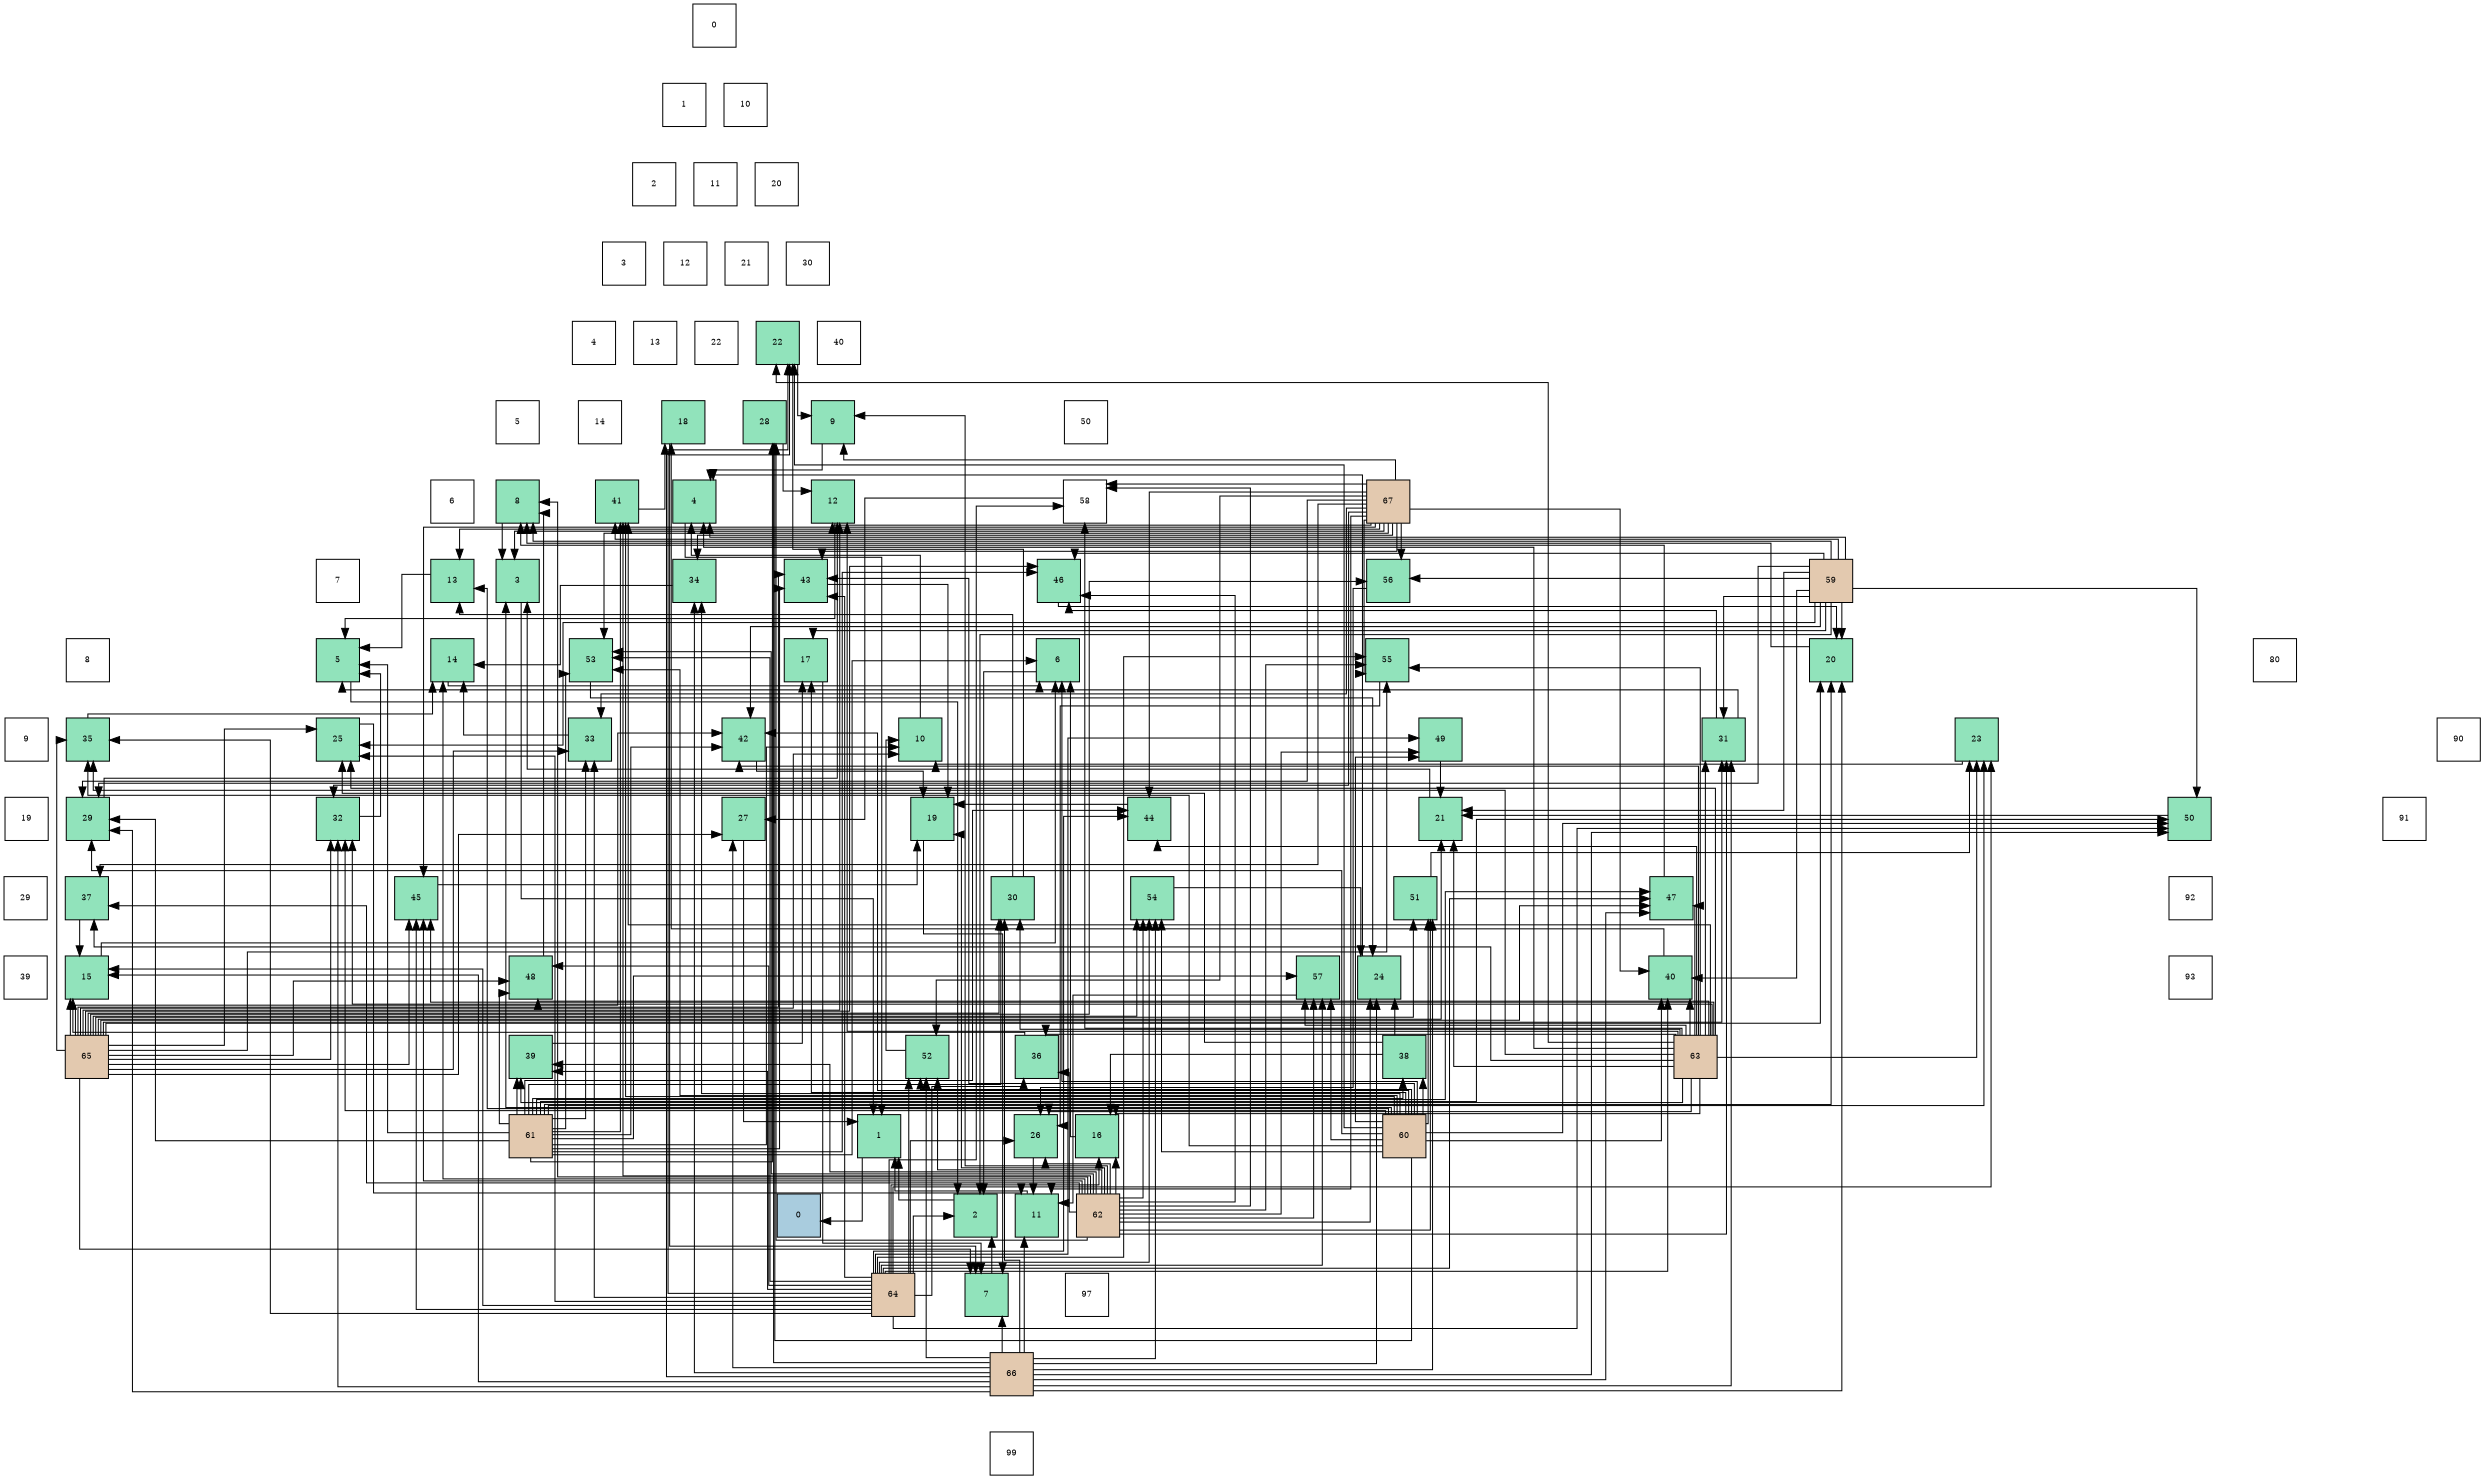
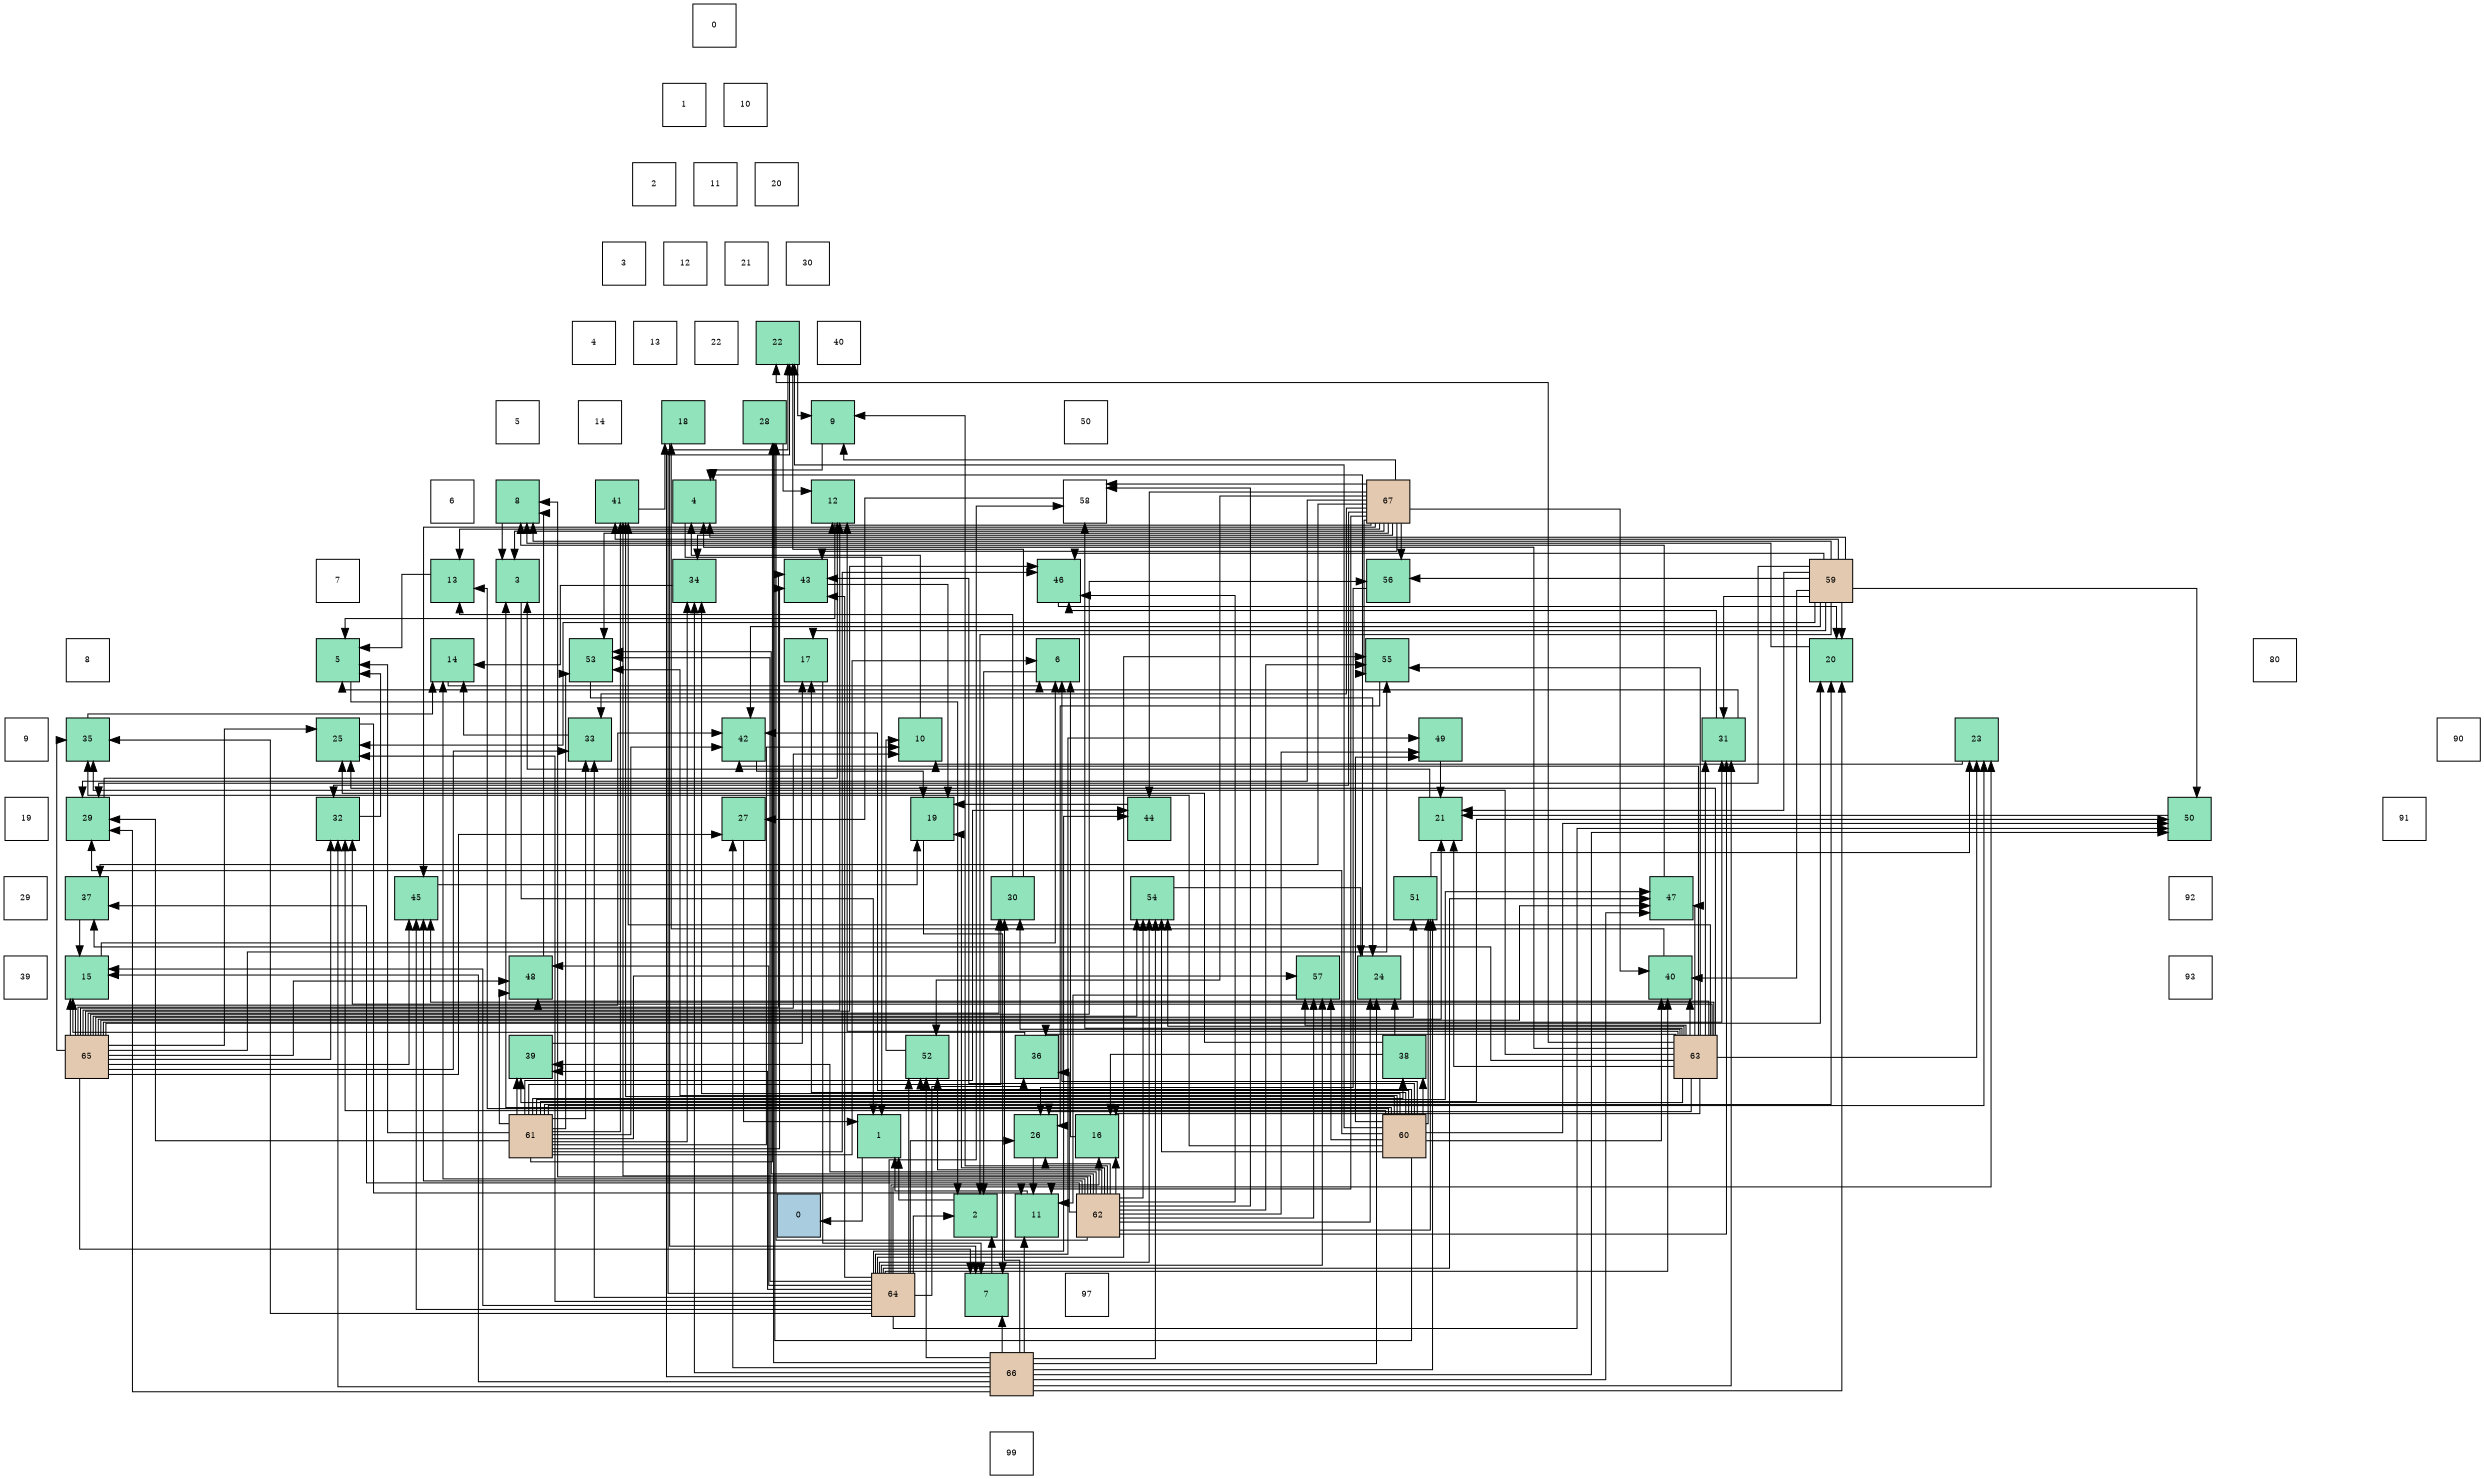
(1521, 847) -> (1382, 1026)
none -> (687, 994)
